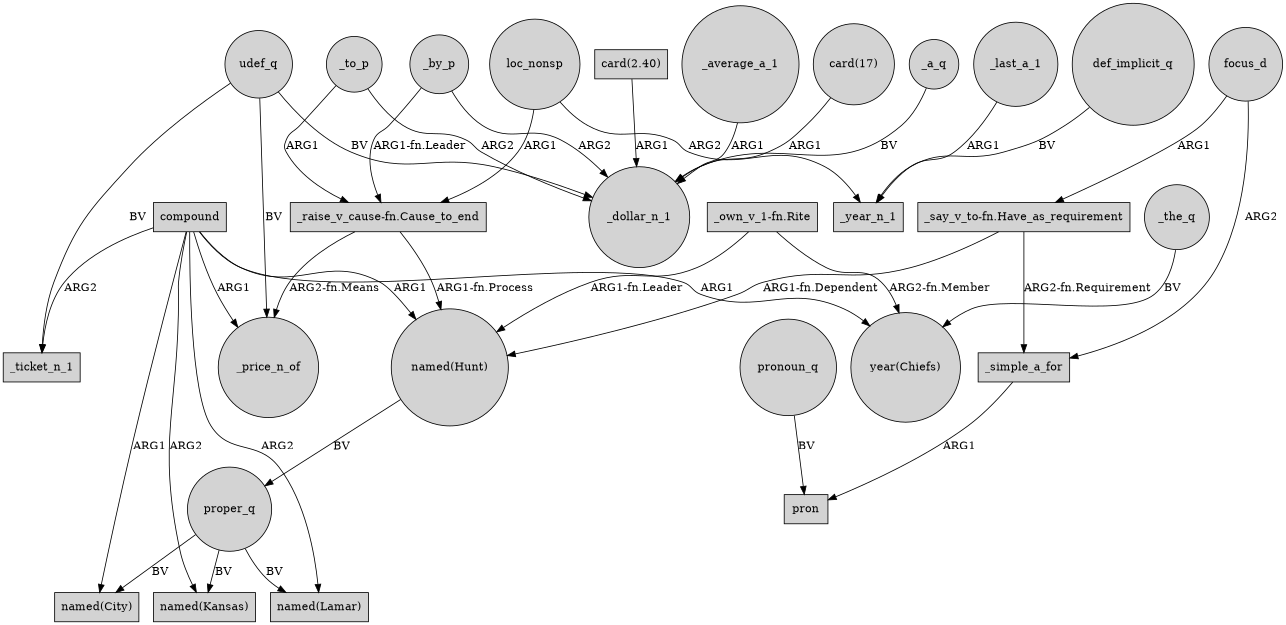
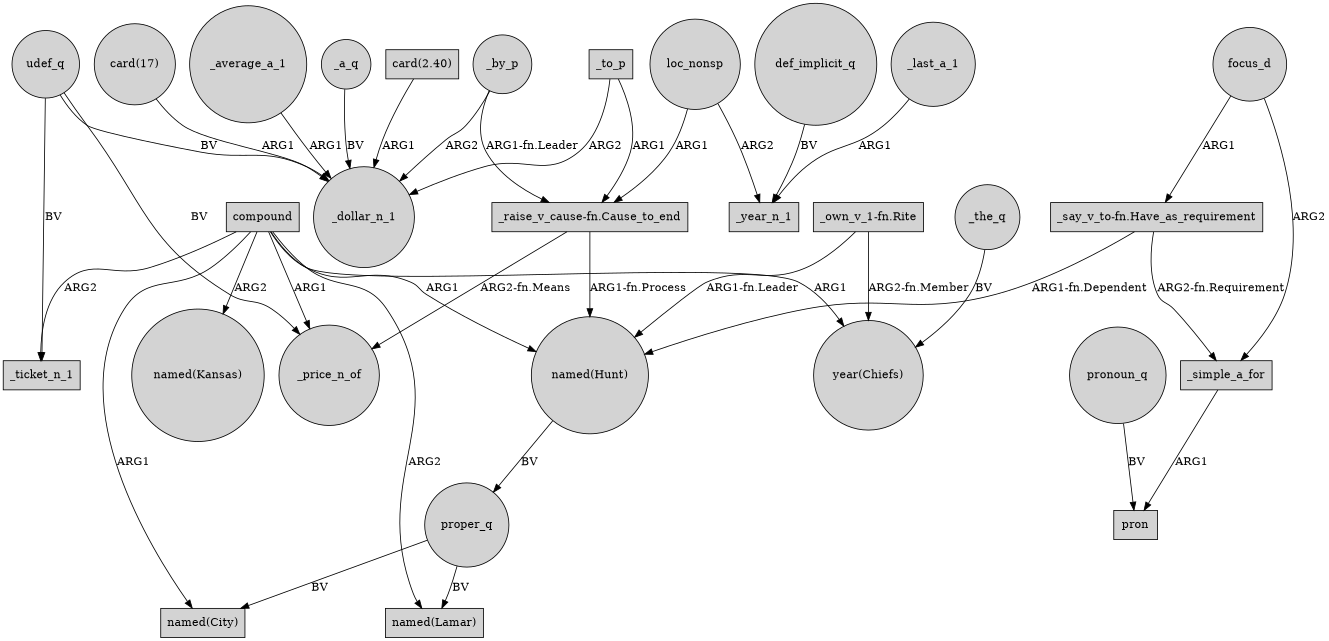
(354, 64) -> (611, 64)
(215, 567) -> none
(204, 607) -> (198, 375)
